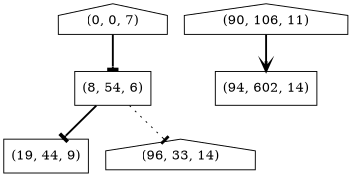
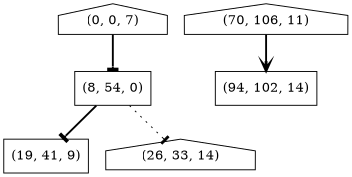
(266, 21) -> (266, 21)
(113, 88) -> (113, 88)
(266, 88) -> (266, 88)
(46, 156) -> (46, 156)
(181, 156) -> (181, 156)
